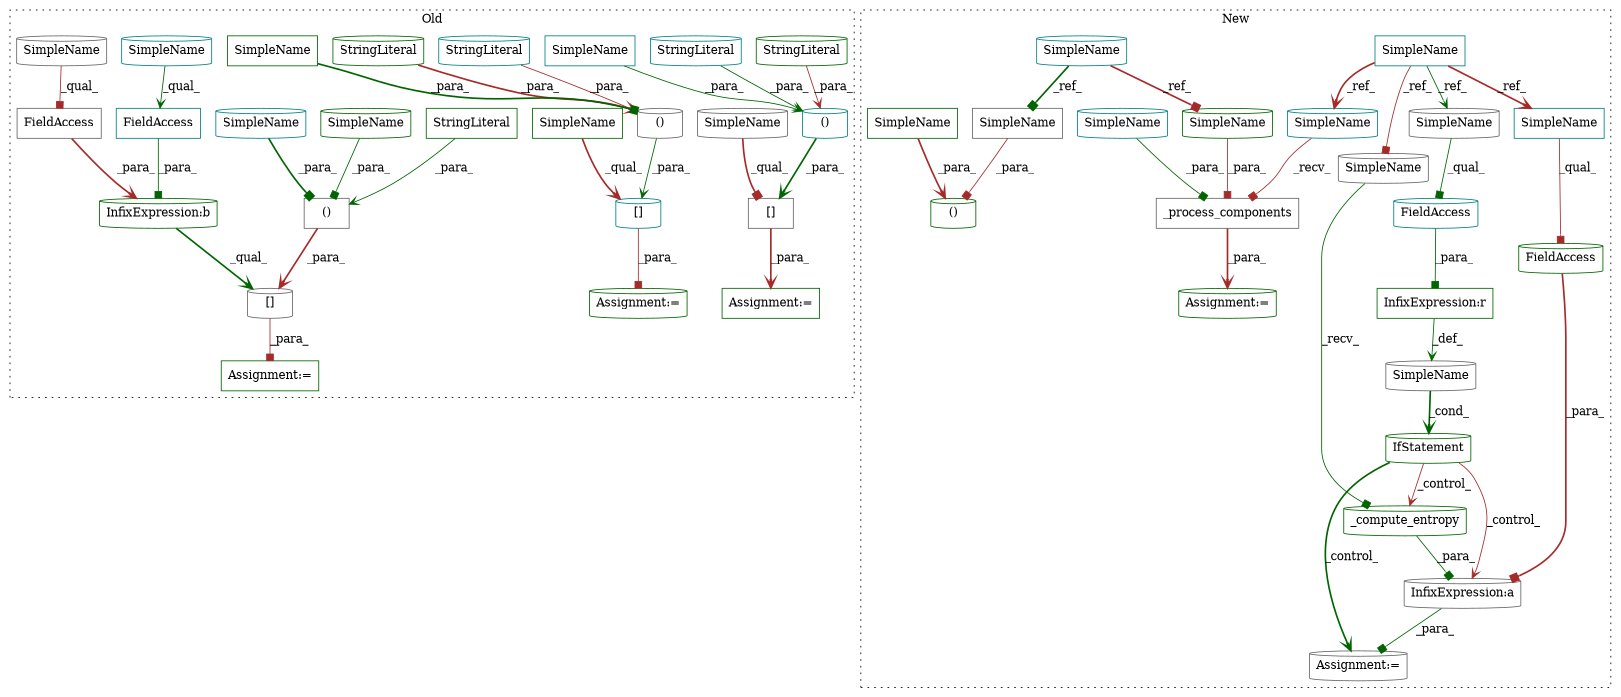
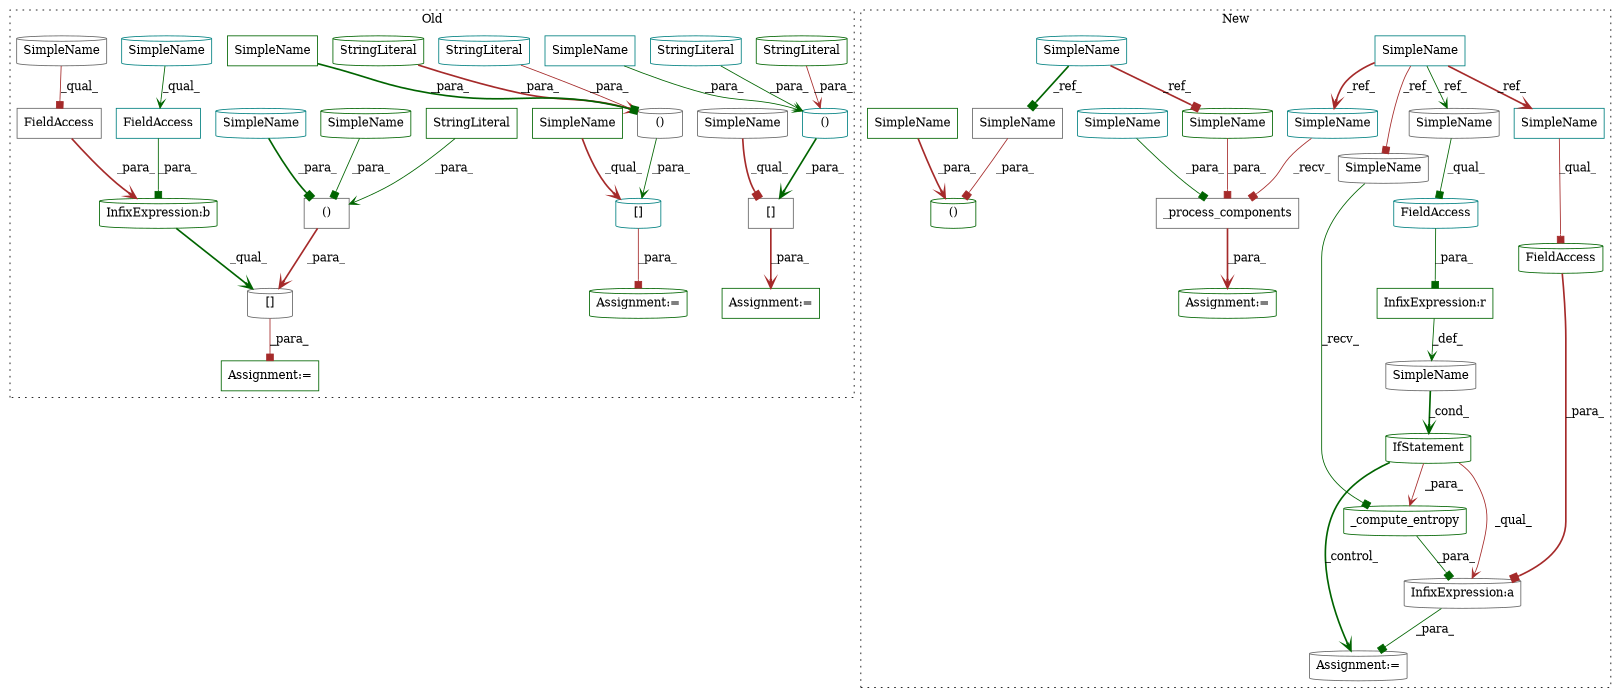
(1444, 485) -> (1444, 485)
(1513, 521) -> (1513, 521)
